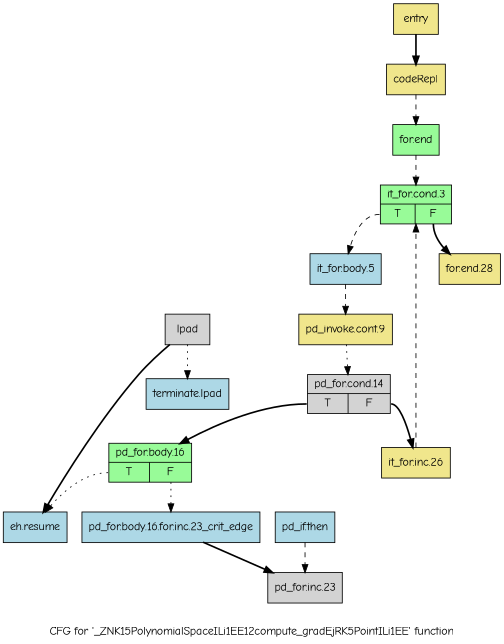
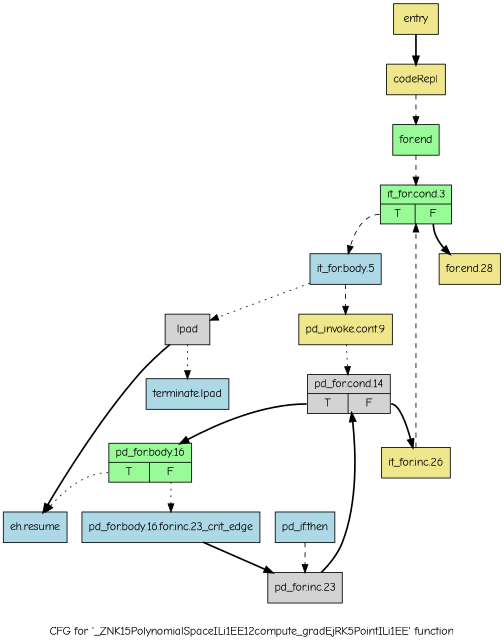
none -> (264, 300)
none -> (352, 501)
